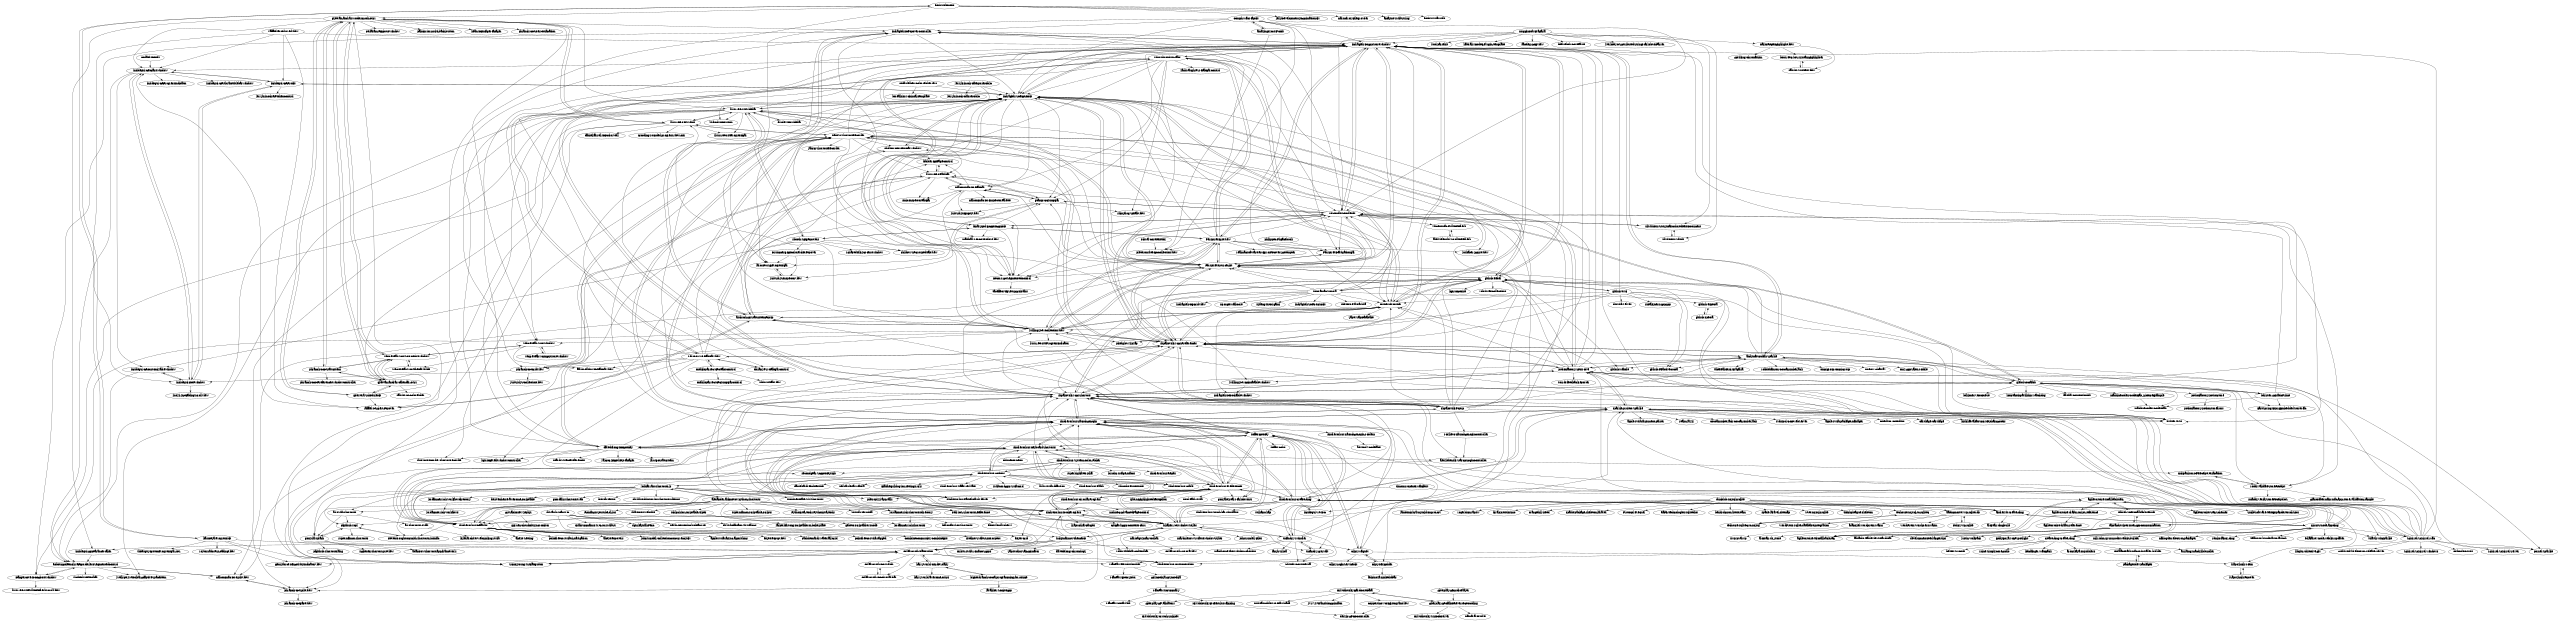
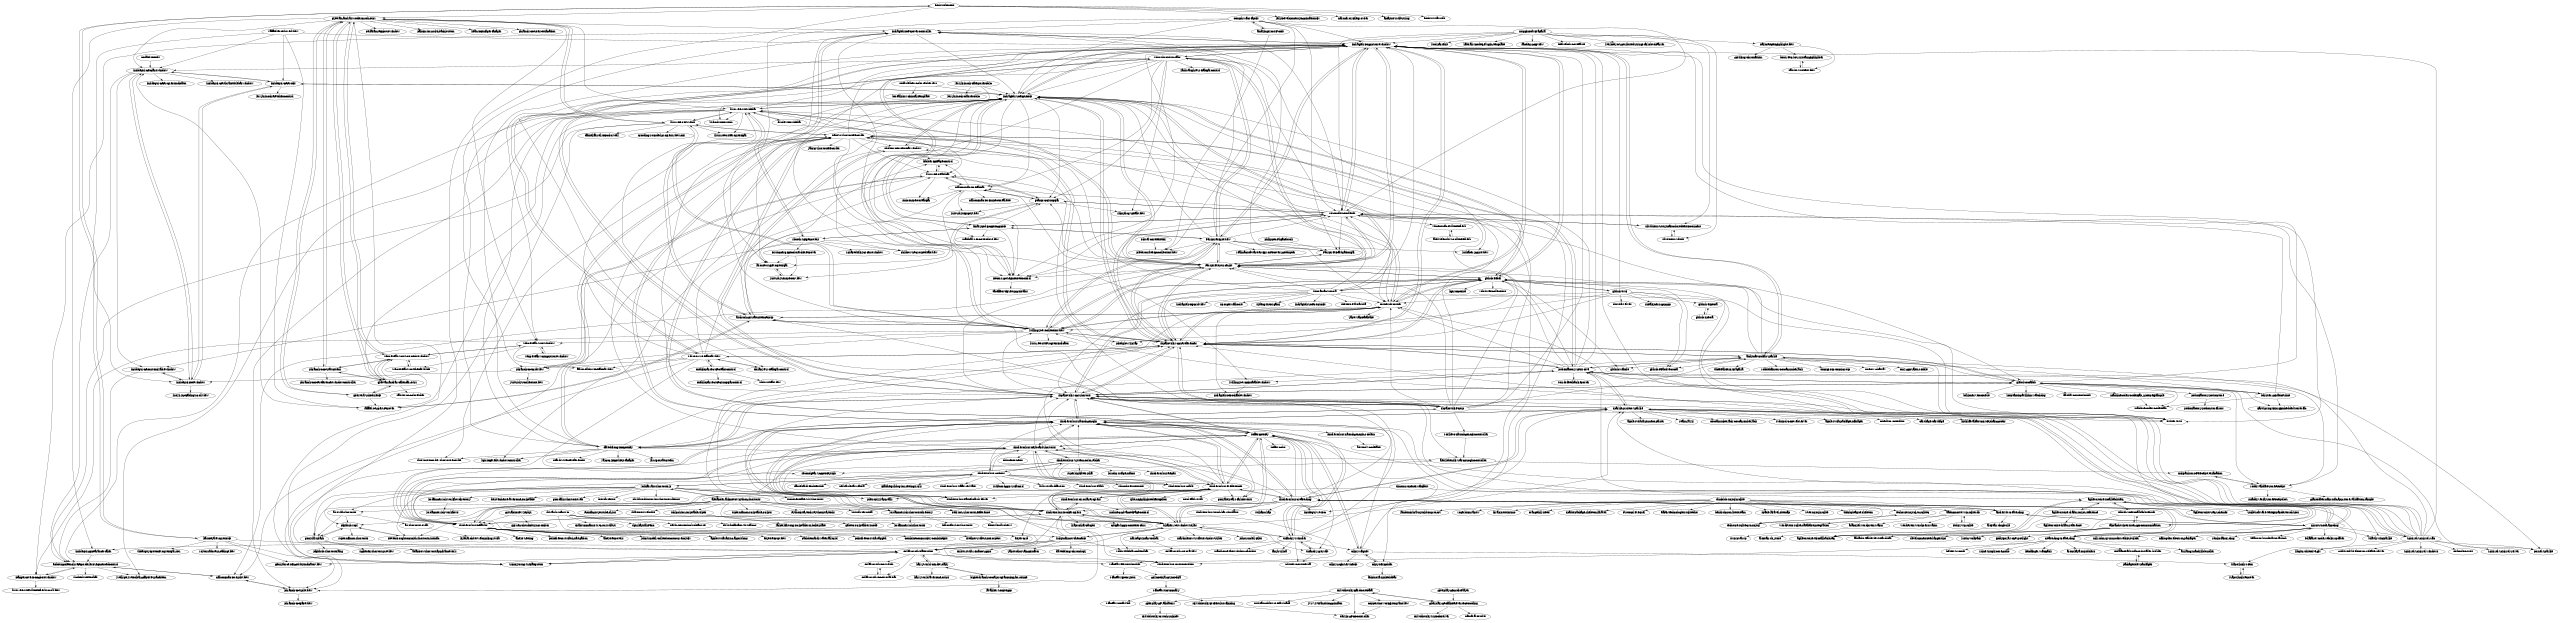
none -> (827, 252)
(1696, 280) -> none
(1023, 480) -> (1020, 480)
